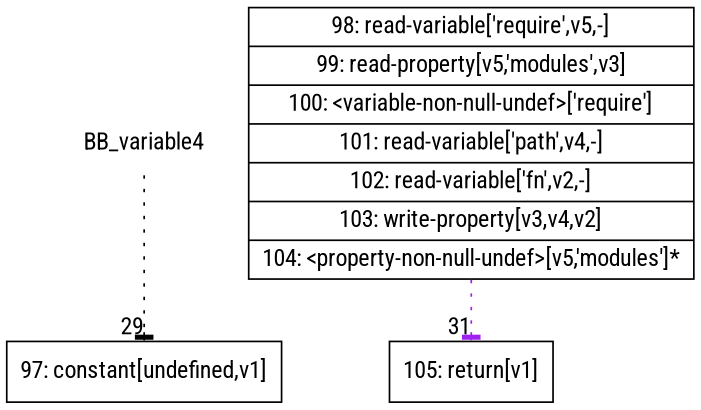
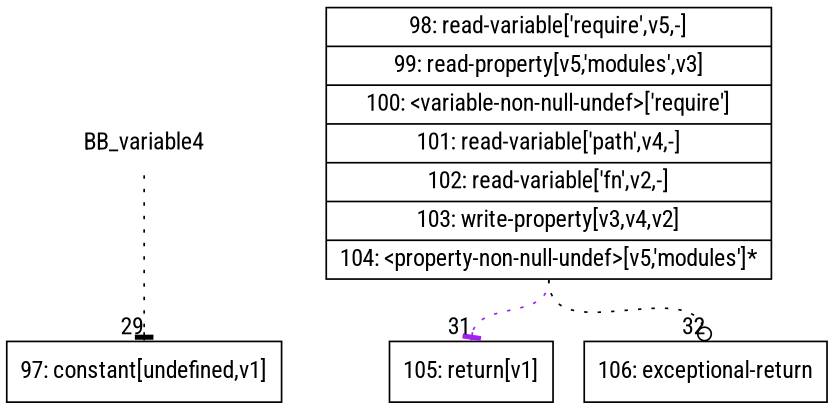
none -> (706, 372)
